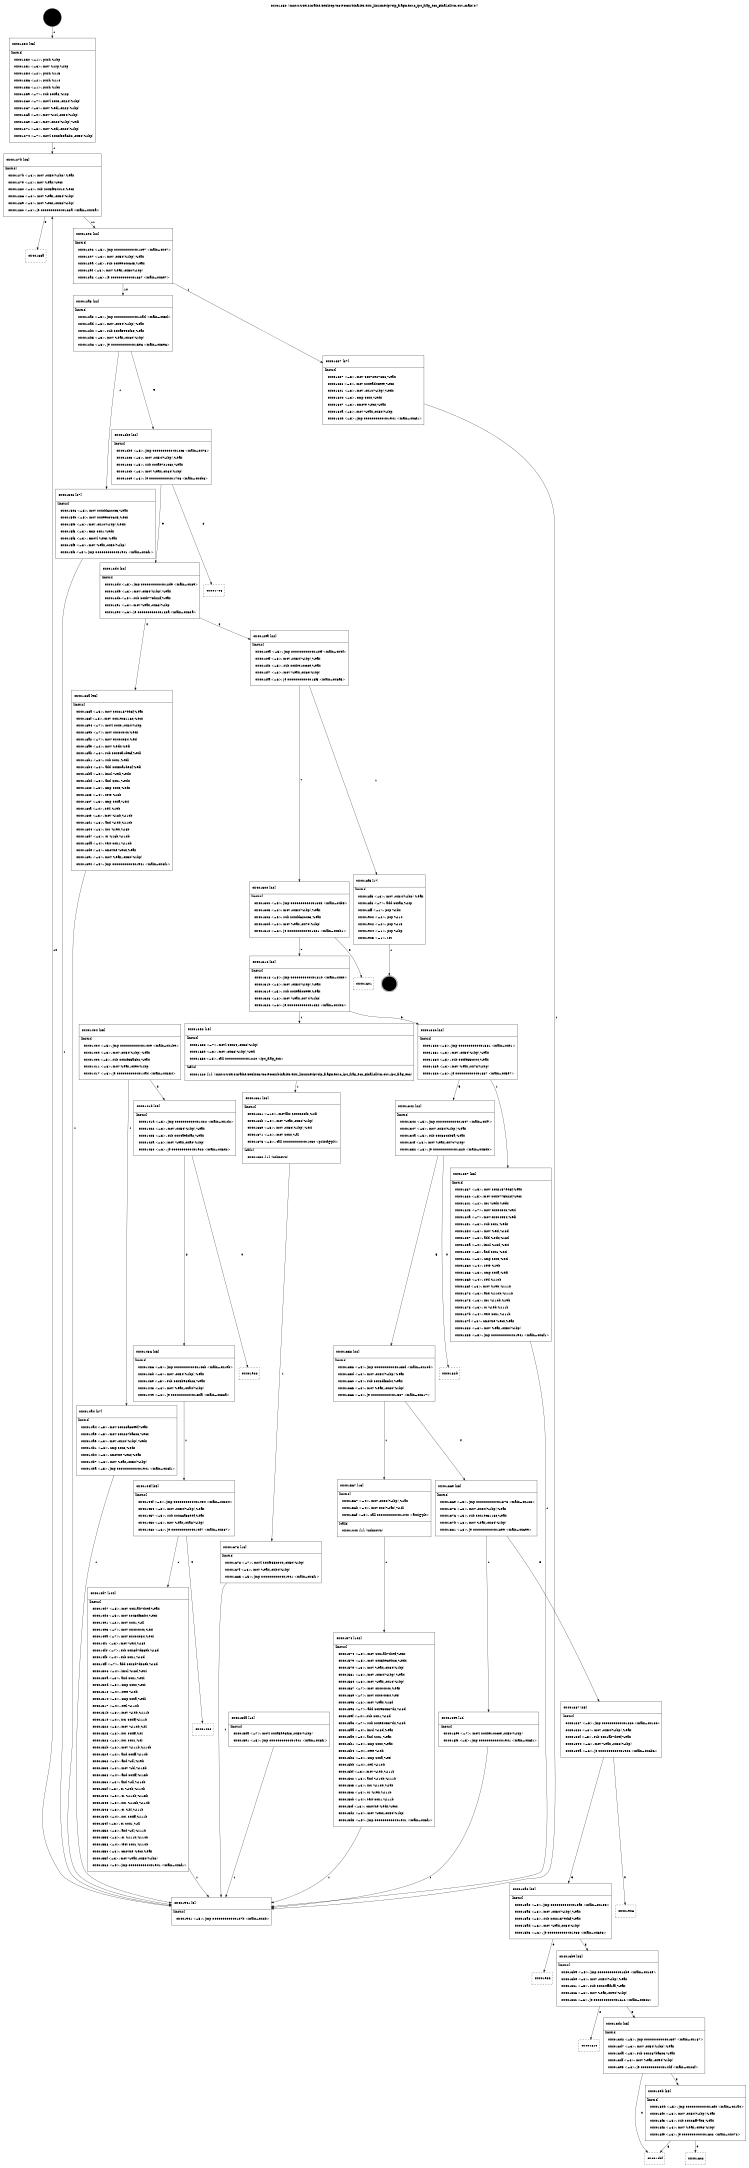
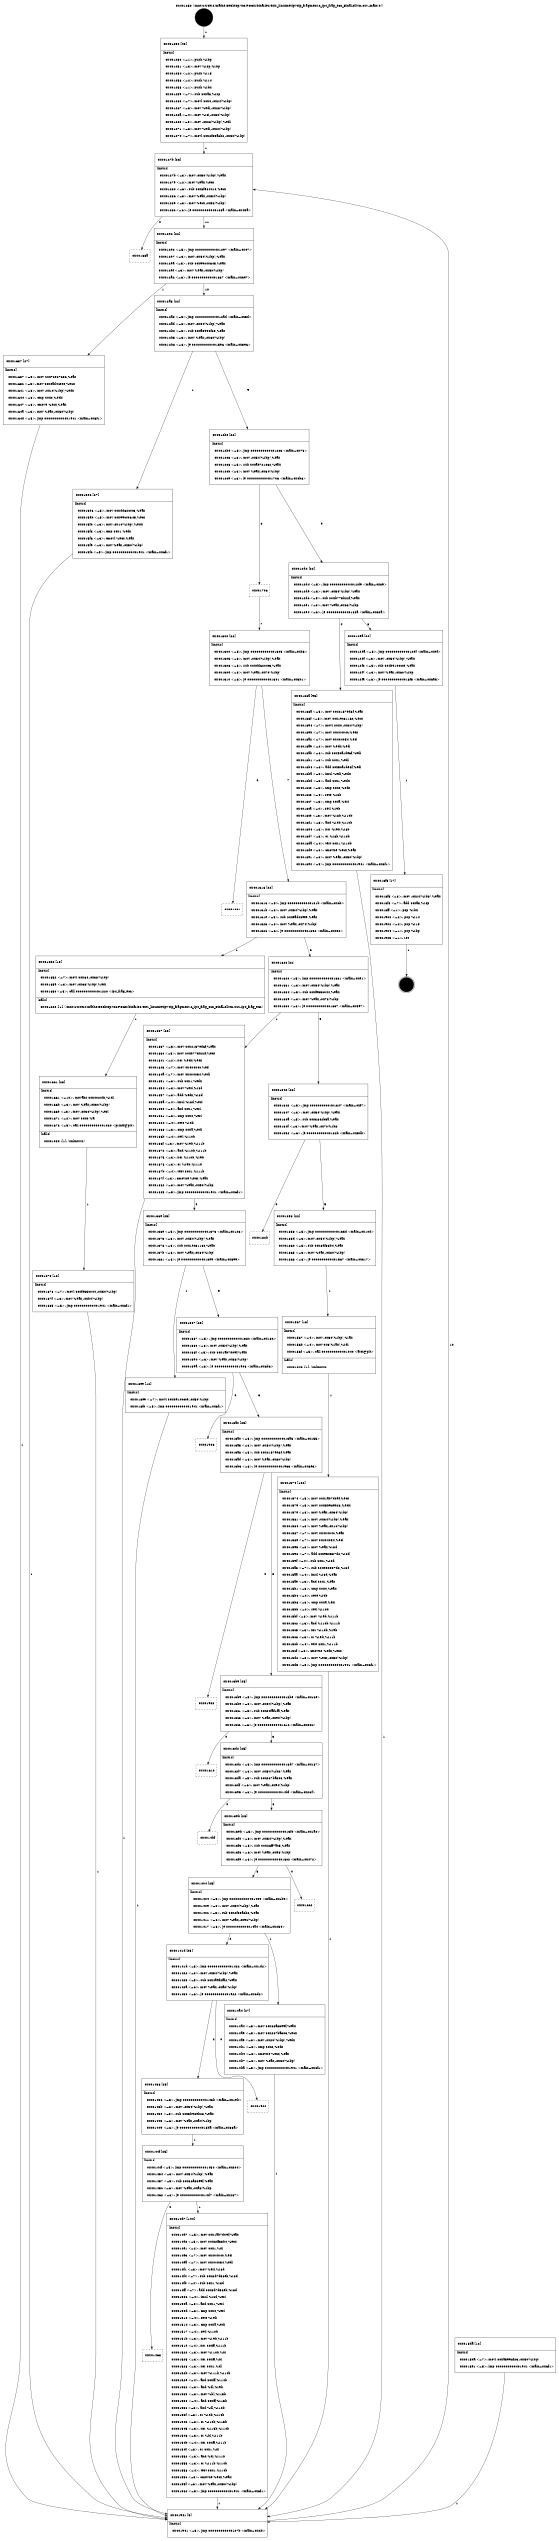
(299, 783) -> (259, 612)
(434, 1440) -> (194, 1203)
(666, 2146) -> (256, 1871)
